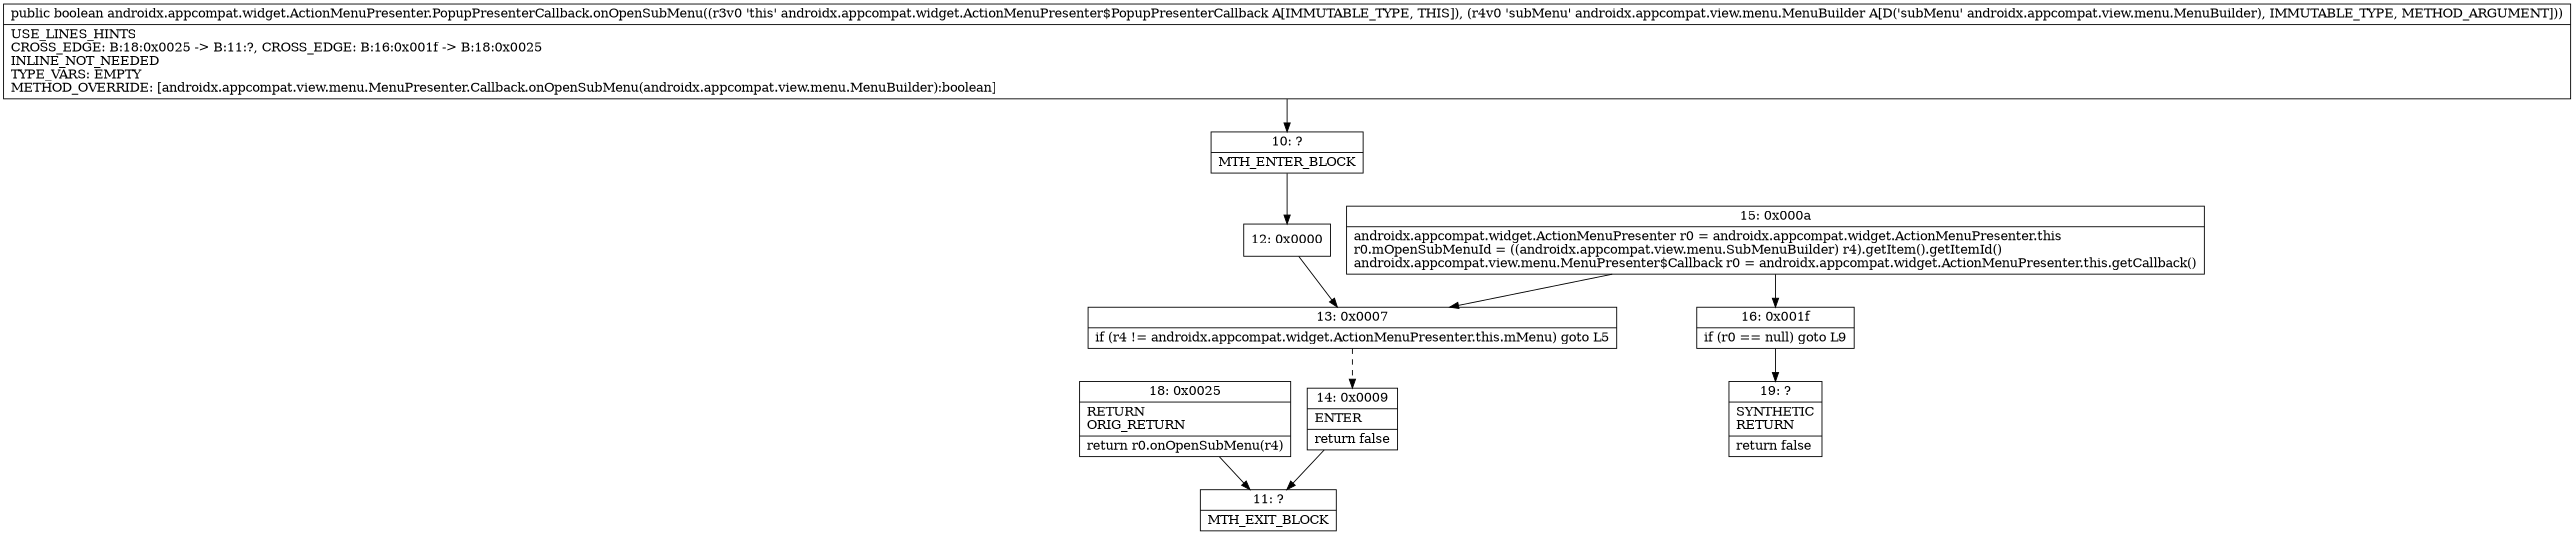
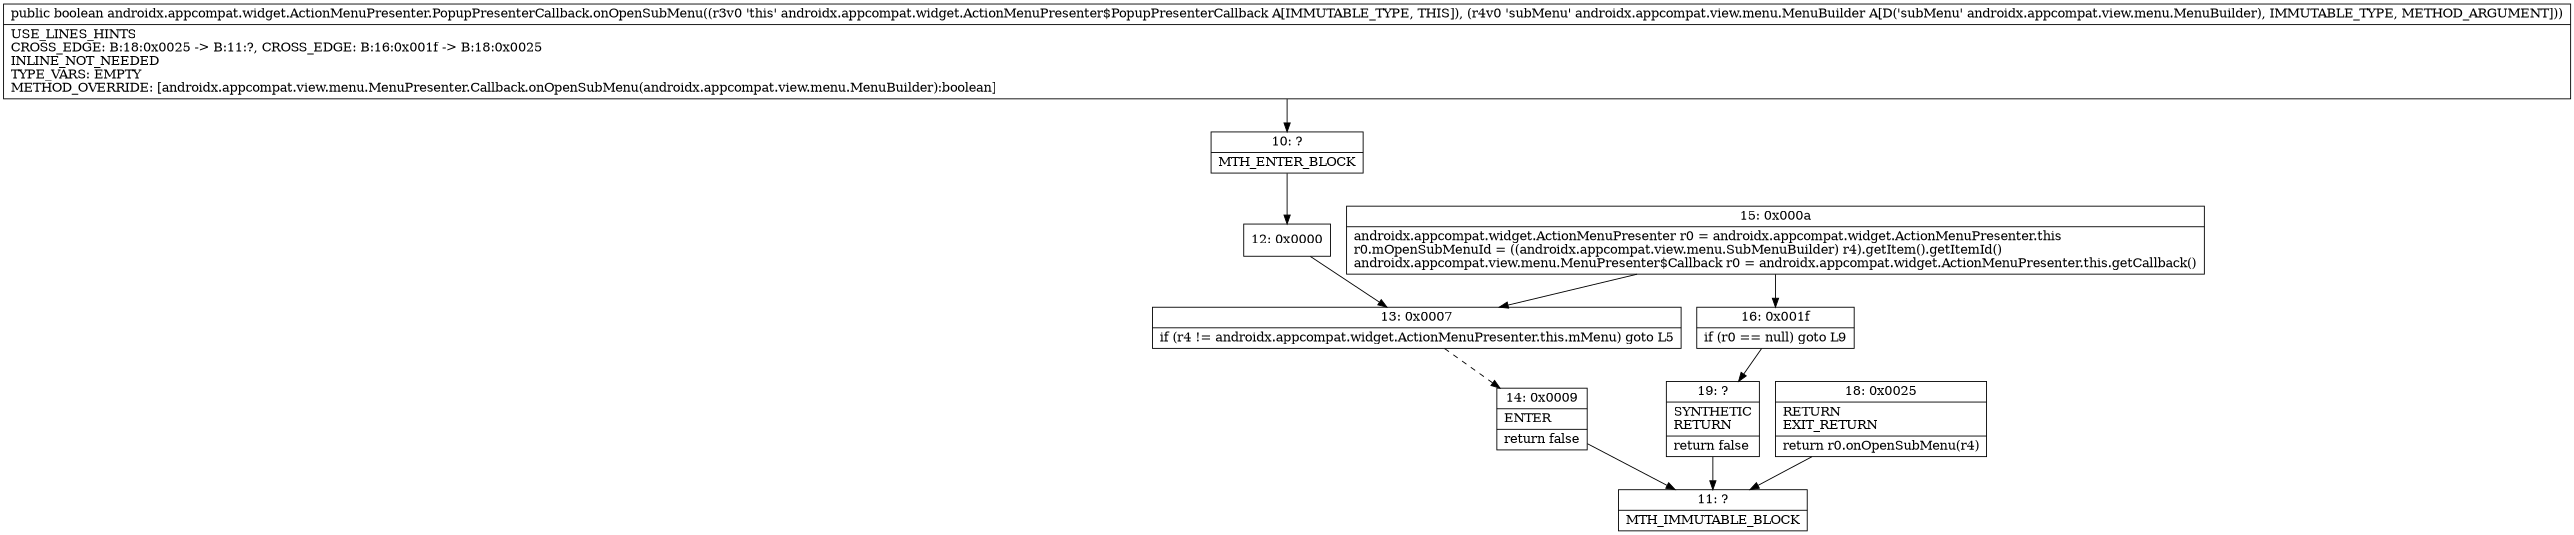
(1136, 425) -> (1830, 425)
none -> (1713, 469)
(1268, 520) -> (1713, 520)
